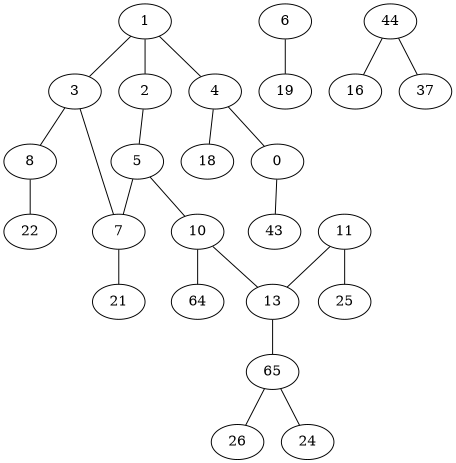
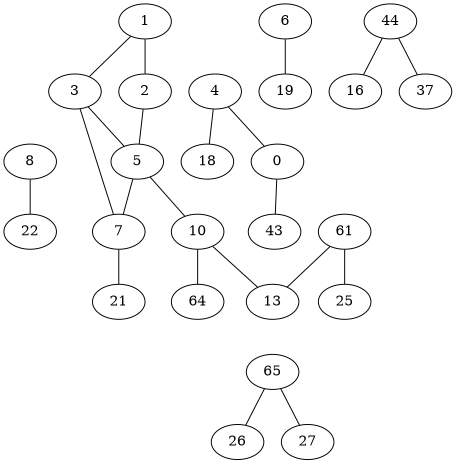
(180, 56) -> none
(53, 127) -> (106, 127)
(345, 232) -> (345, 232)
(273, 337) -> none
(308, 442) -> (308, 442)
